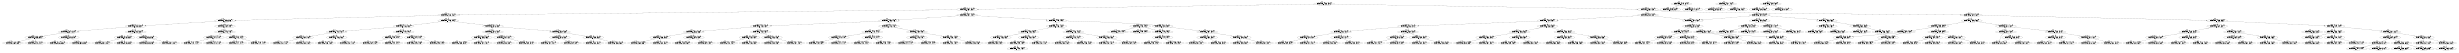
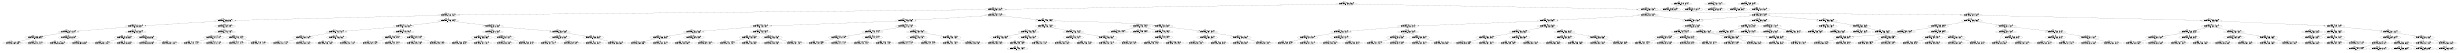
(1737, 9) -> none
